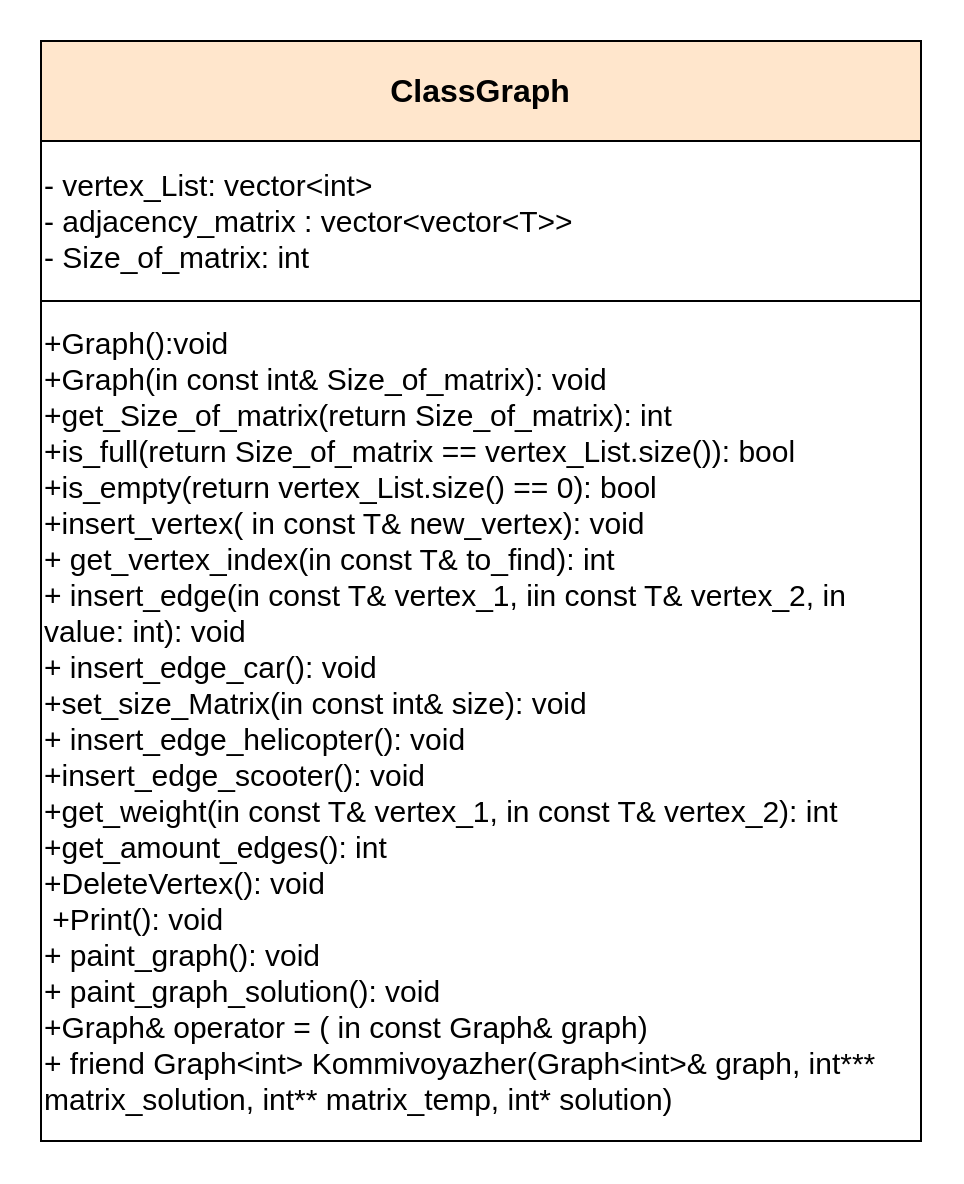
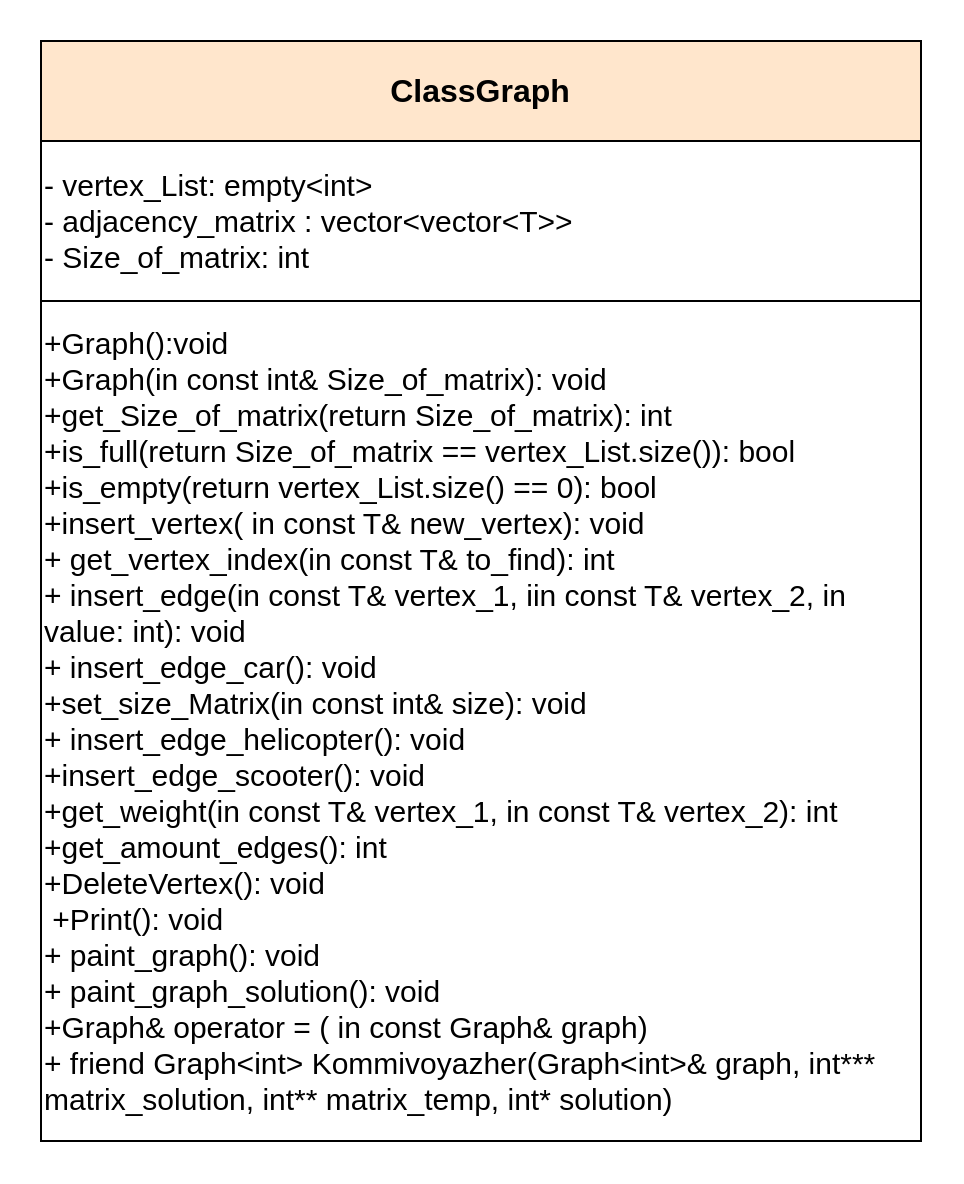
(345, 221) -> (345, 221)
